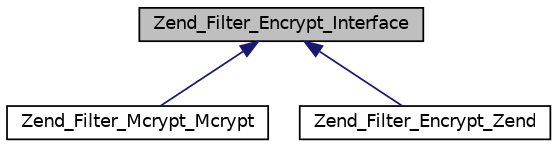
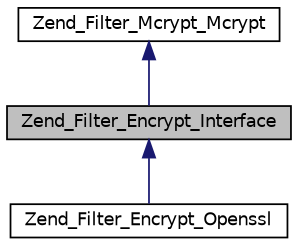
(202, 79) -> (149, 83)
(425, 123) -> (149, 221)
